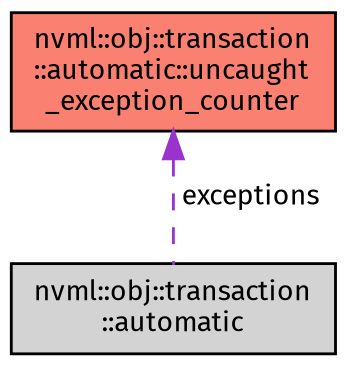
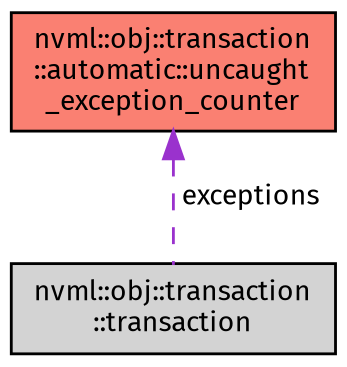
(173, 309) -> (173, 309)
